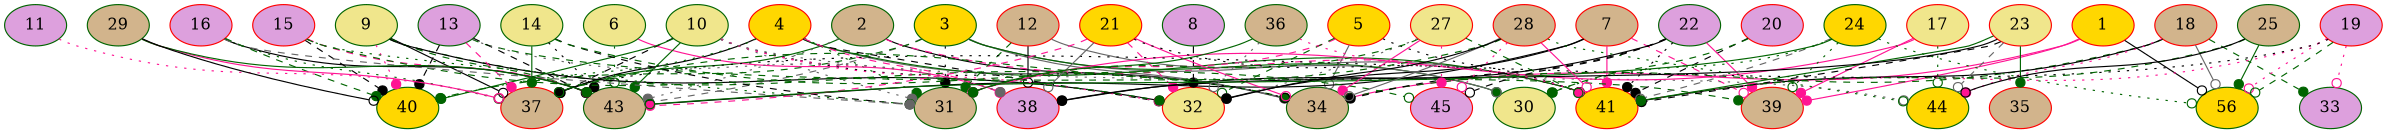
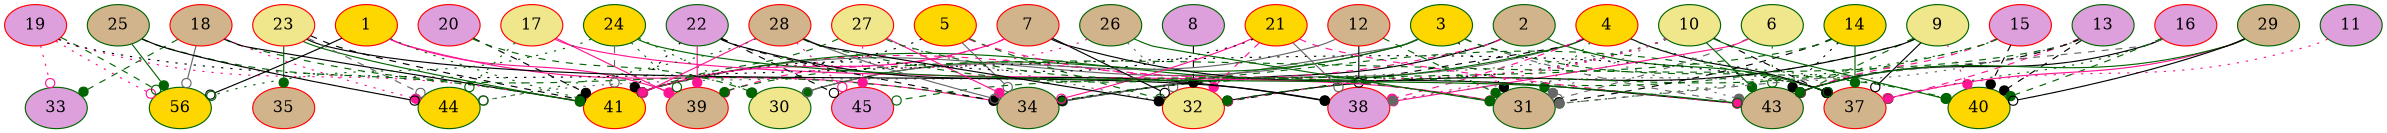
(532, 25) -> (1855, 25)
(1276, 25) -> (1111, 25)
none -> (483, 71)
none -> (1656, 71)
